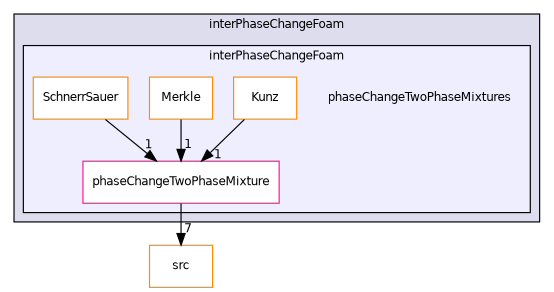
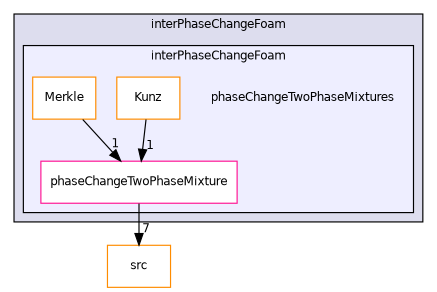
(81, 98) -> none
